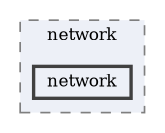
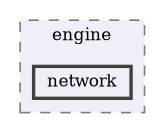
(82, 36) -> (82, 36)
